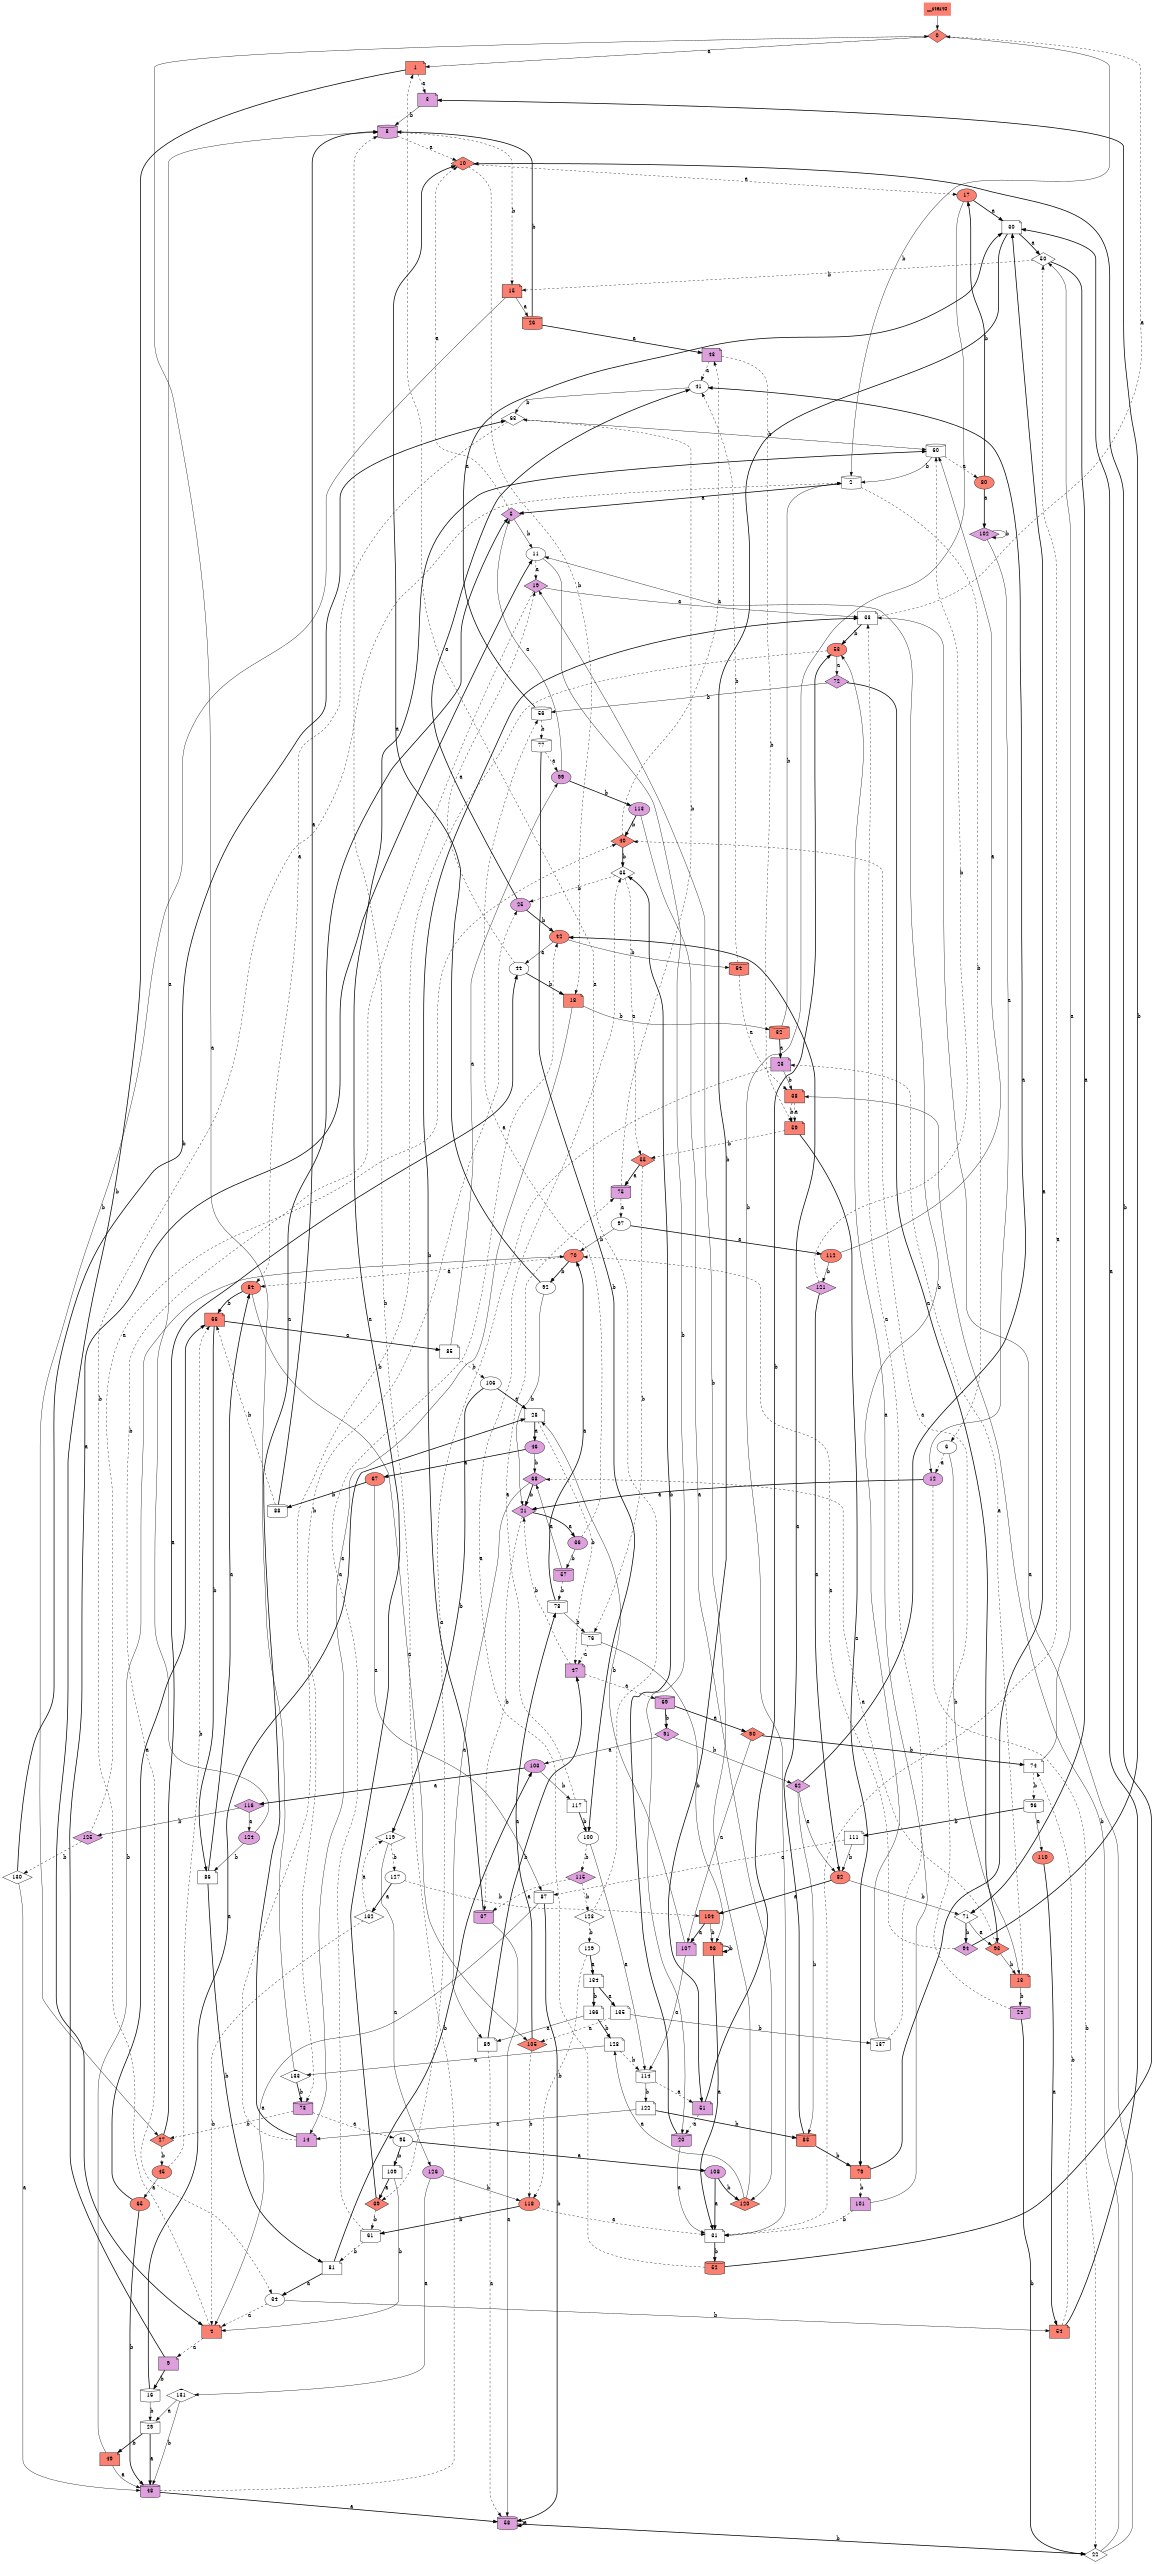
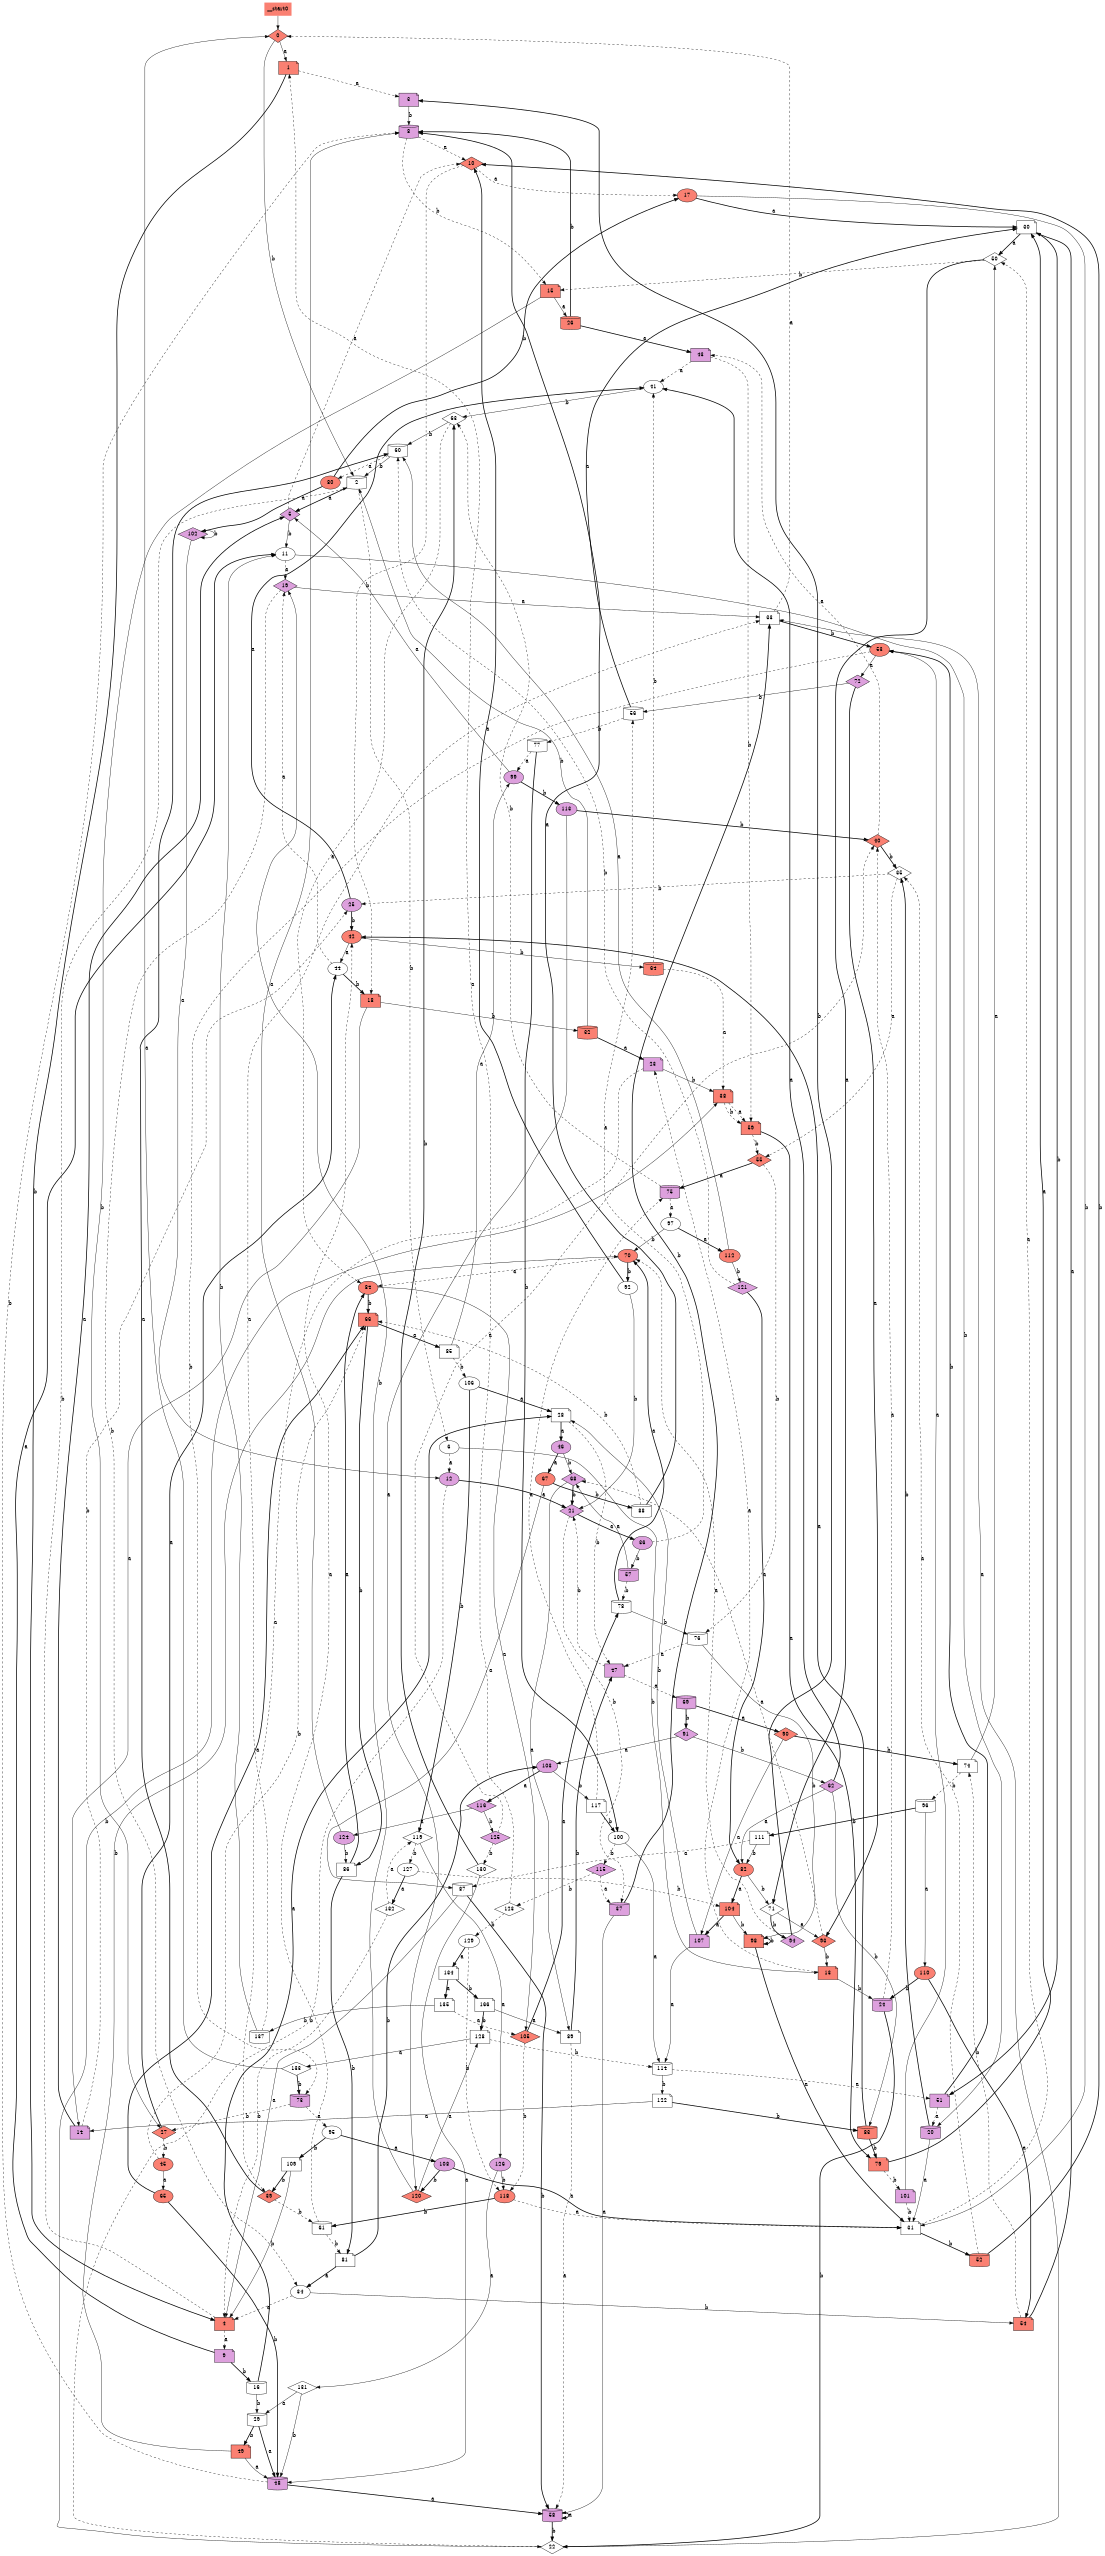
none -> (906, 1987)
(387, 2188) -> (283, 2180)
